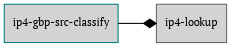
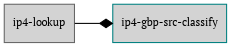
(131, 23) -> (87, 23)
